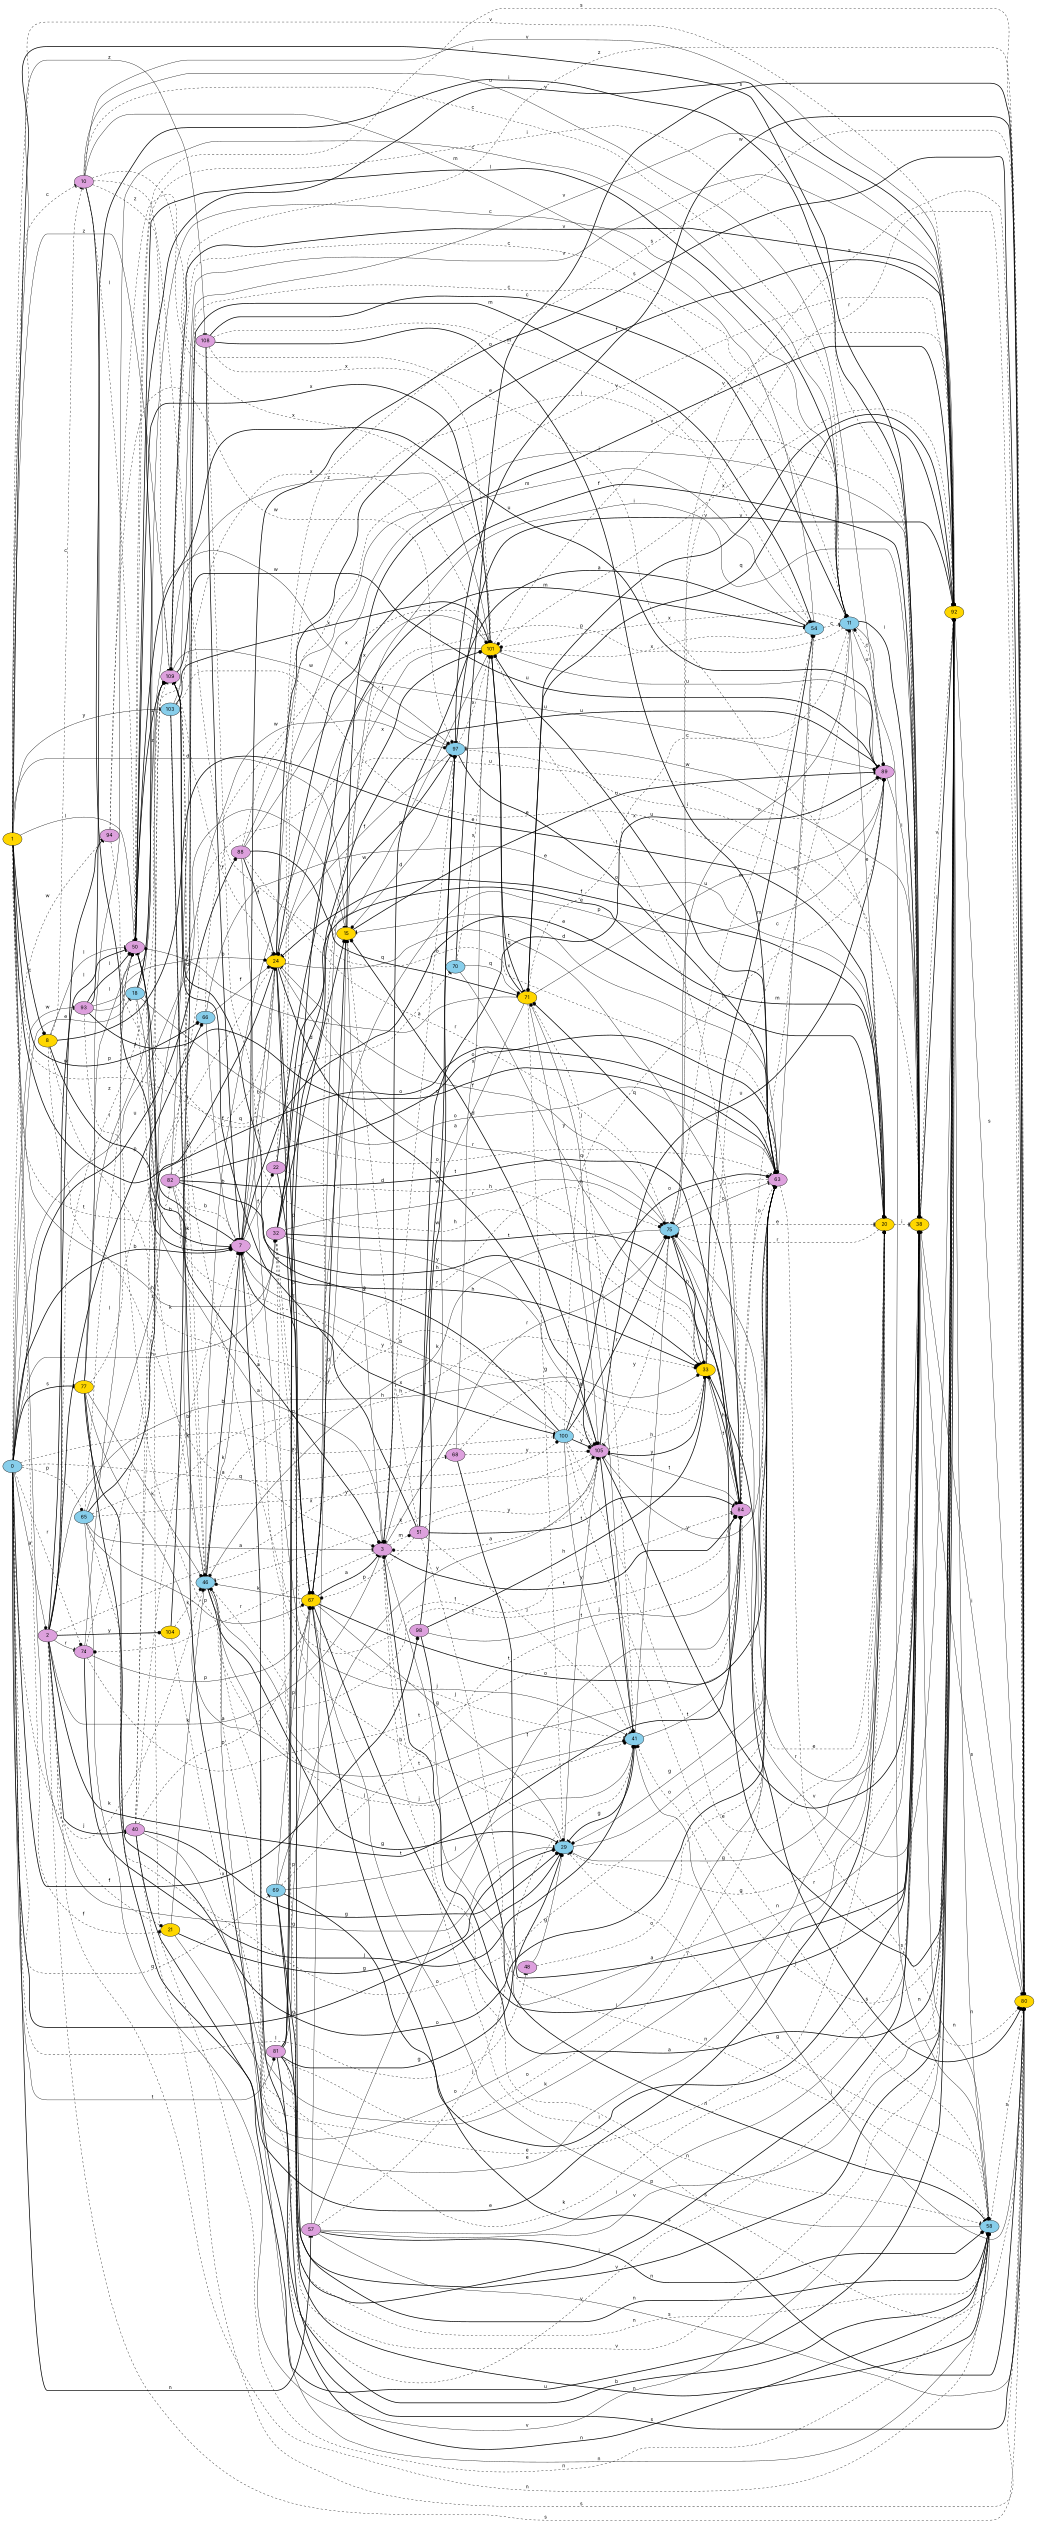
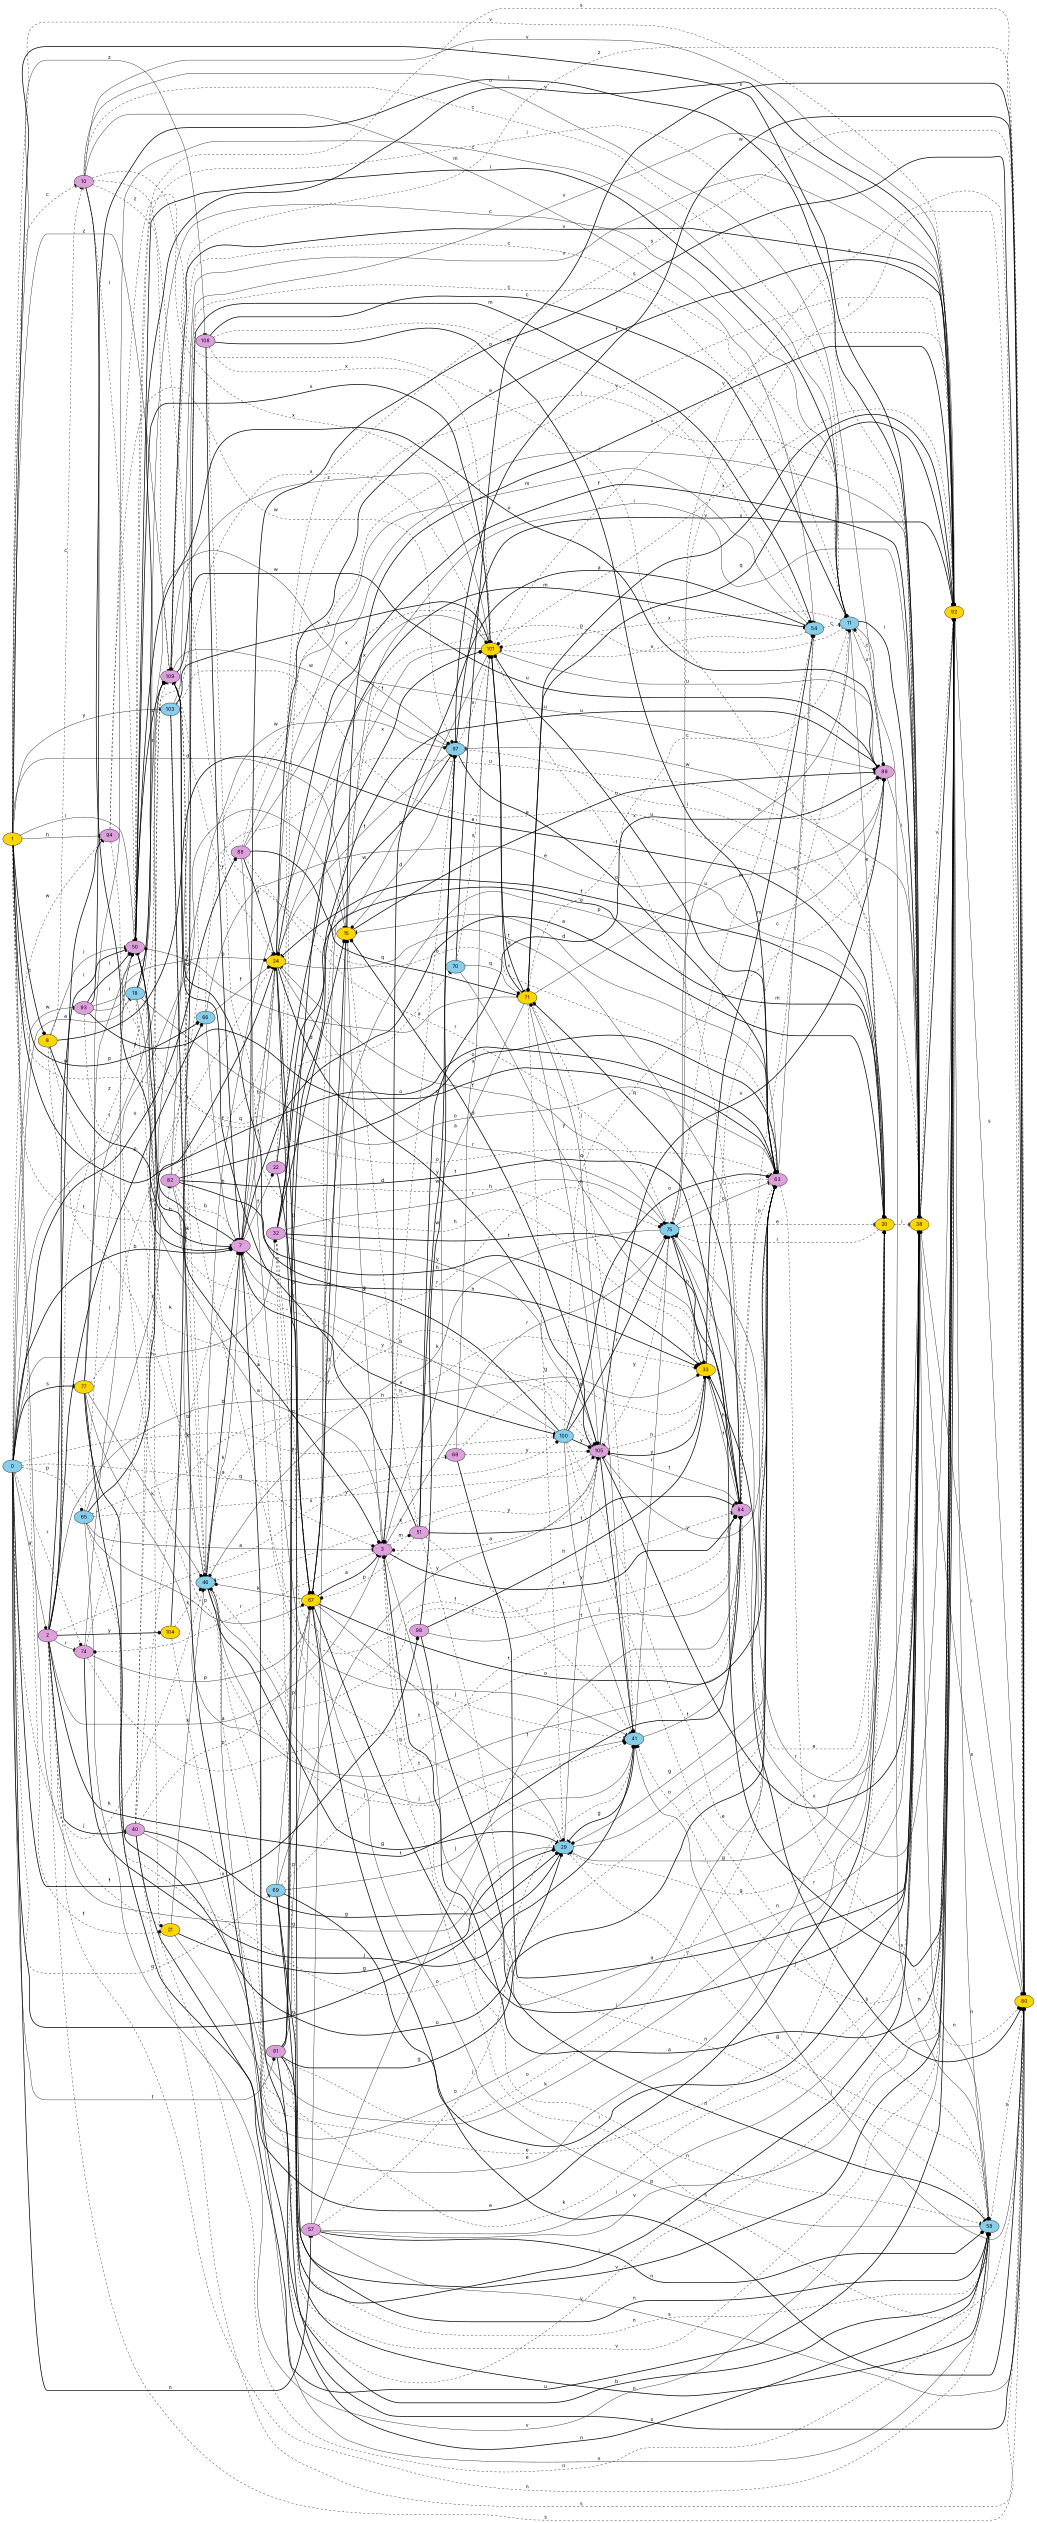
(31, 1185) -> (60, 837)
(527, 1967) -> none
